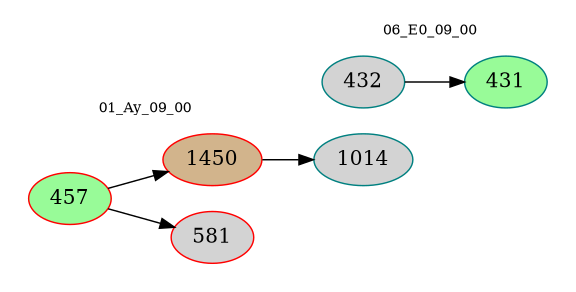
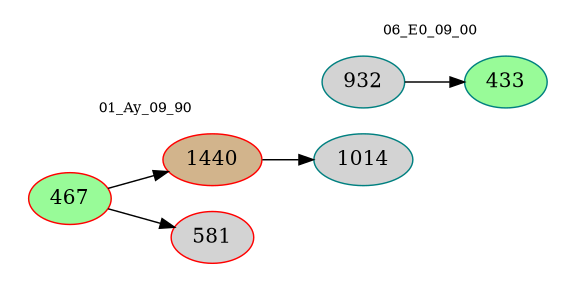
(363, 82) -> (363, 82)
(506, 82) -> (506, 82)
(145, 109) -> (145, 109)
(212, 160) -> (212, 160)
(70, 199) -> (70, 199)
